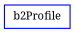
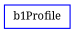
(37, 17) -> (37, 17)
